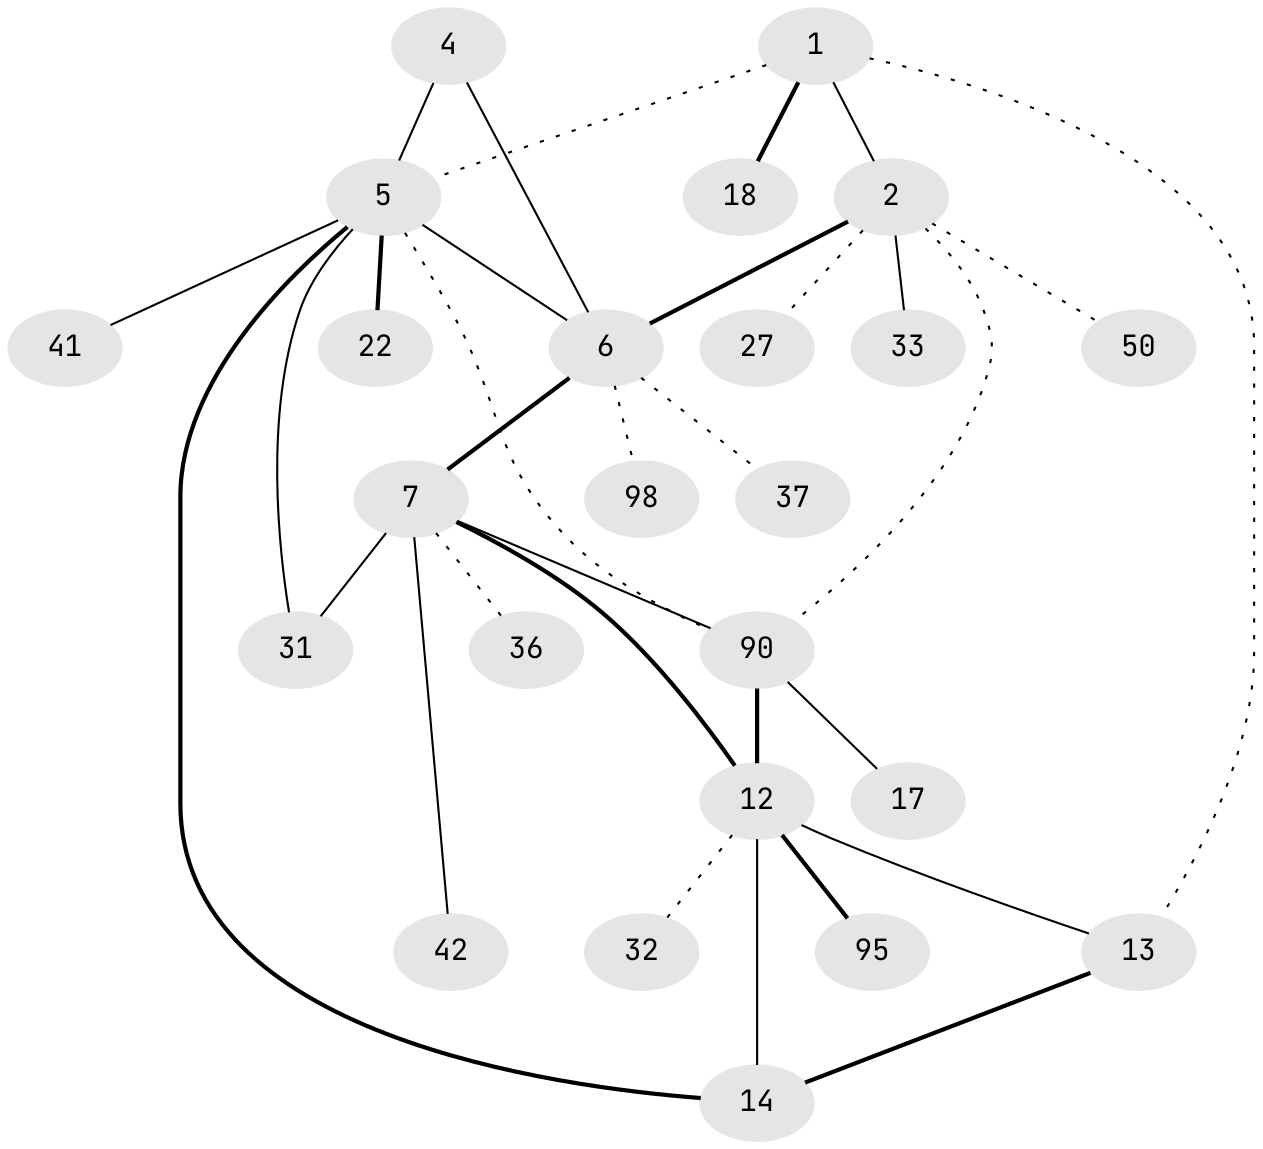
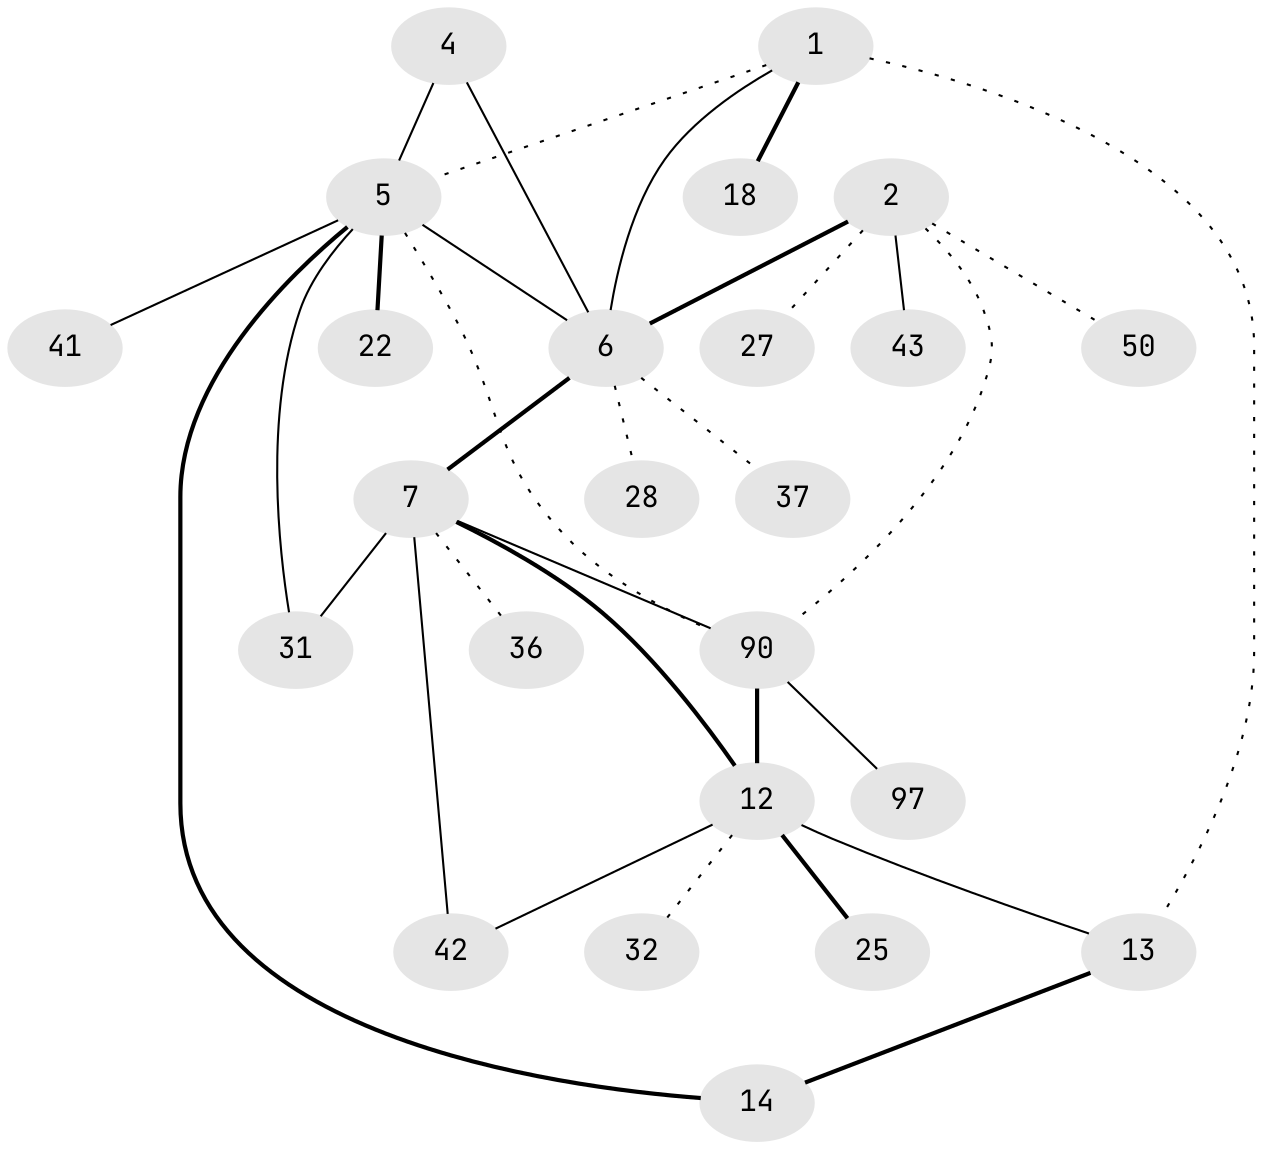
(854, 122) -> (659, 168)
(908, 348) -> (908, 348)
(642, 499) -> (642, 499)
(908, 801) -> (908, 801)
(757, 952) -> (604, 877)
(872, 952) -> (872, 952)
